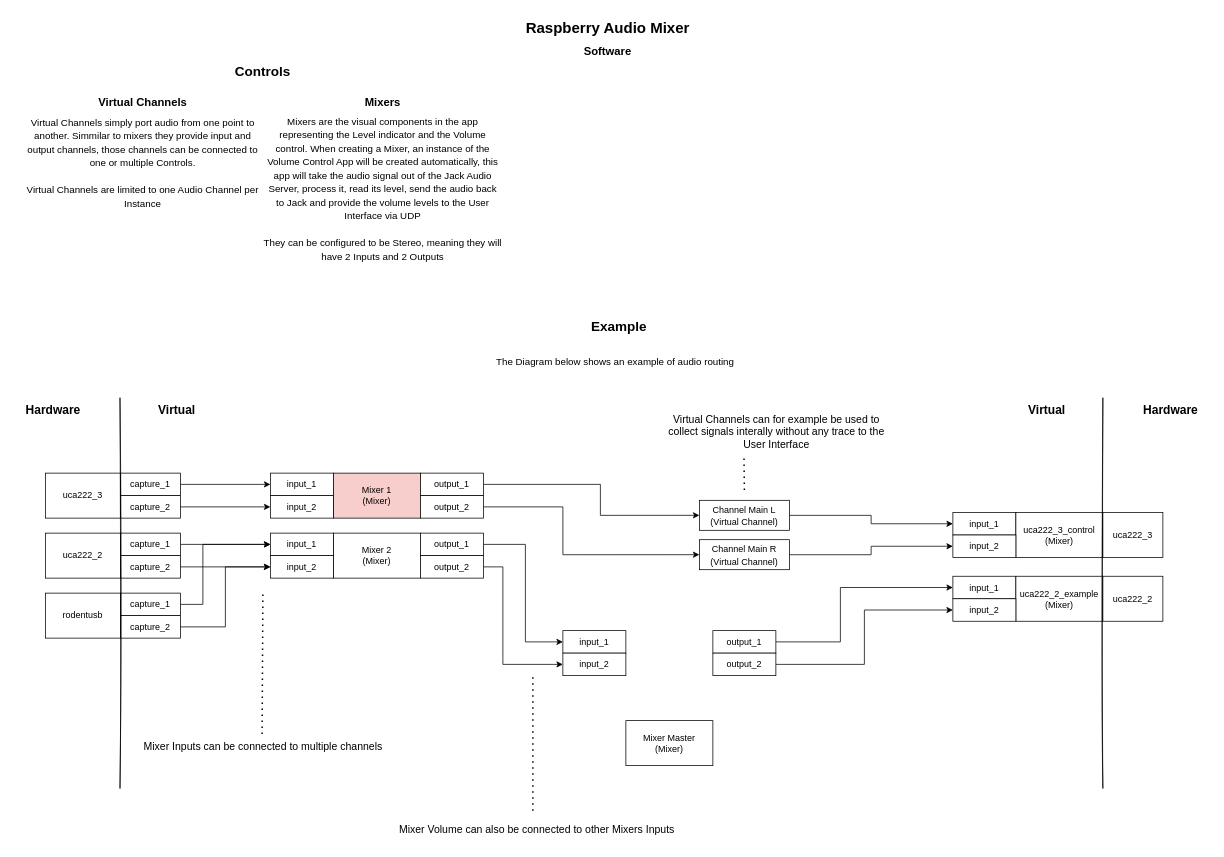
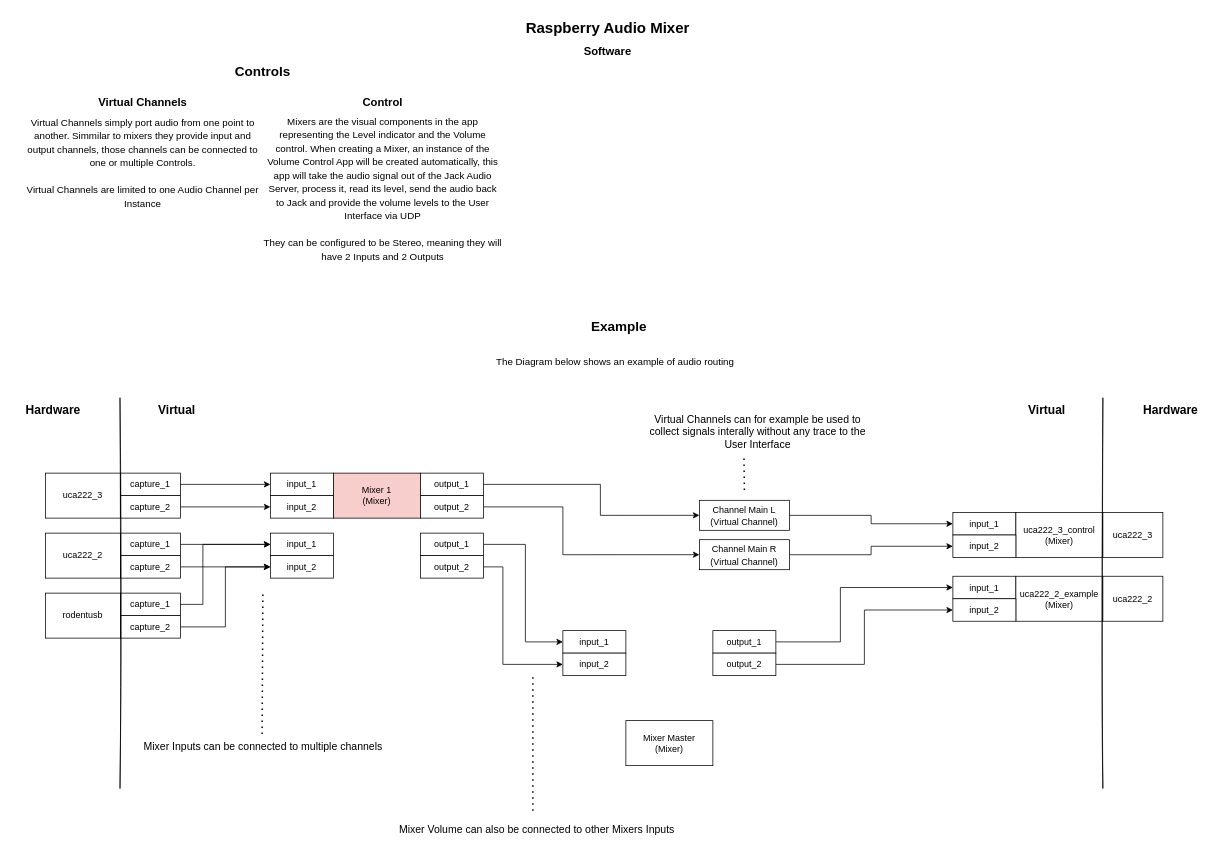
(383, 102) -> (383, 102)
(777, 432) -> (758, 432)
(377, 555) -> none
